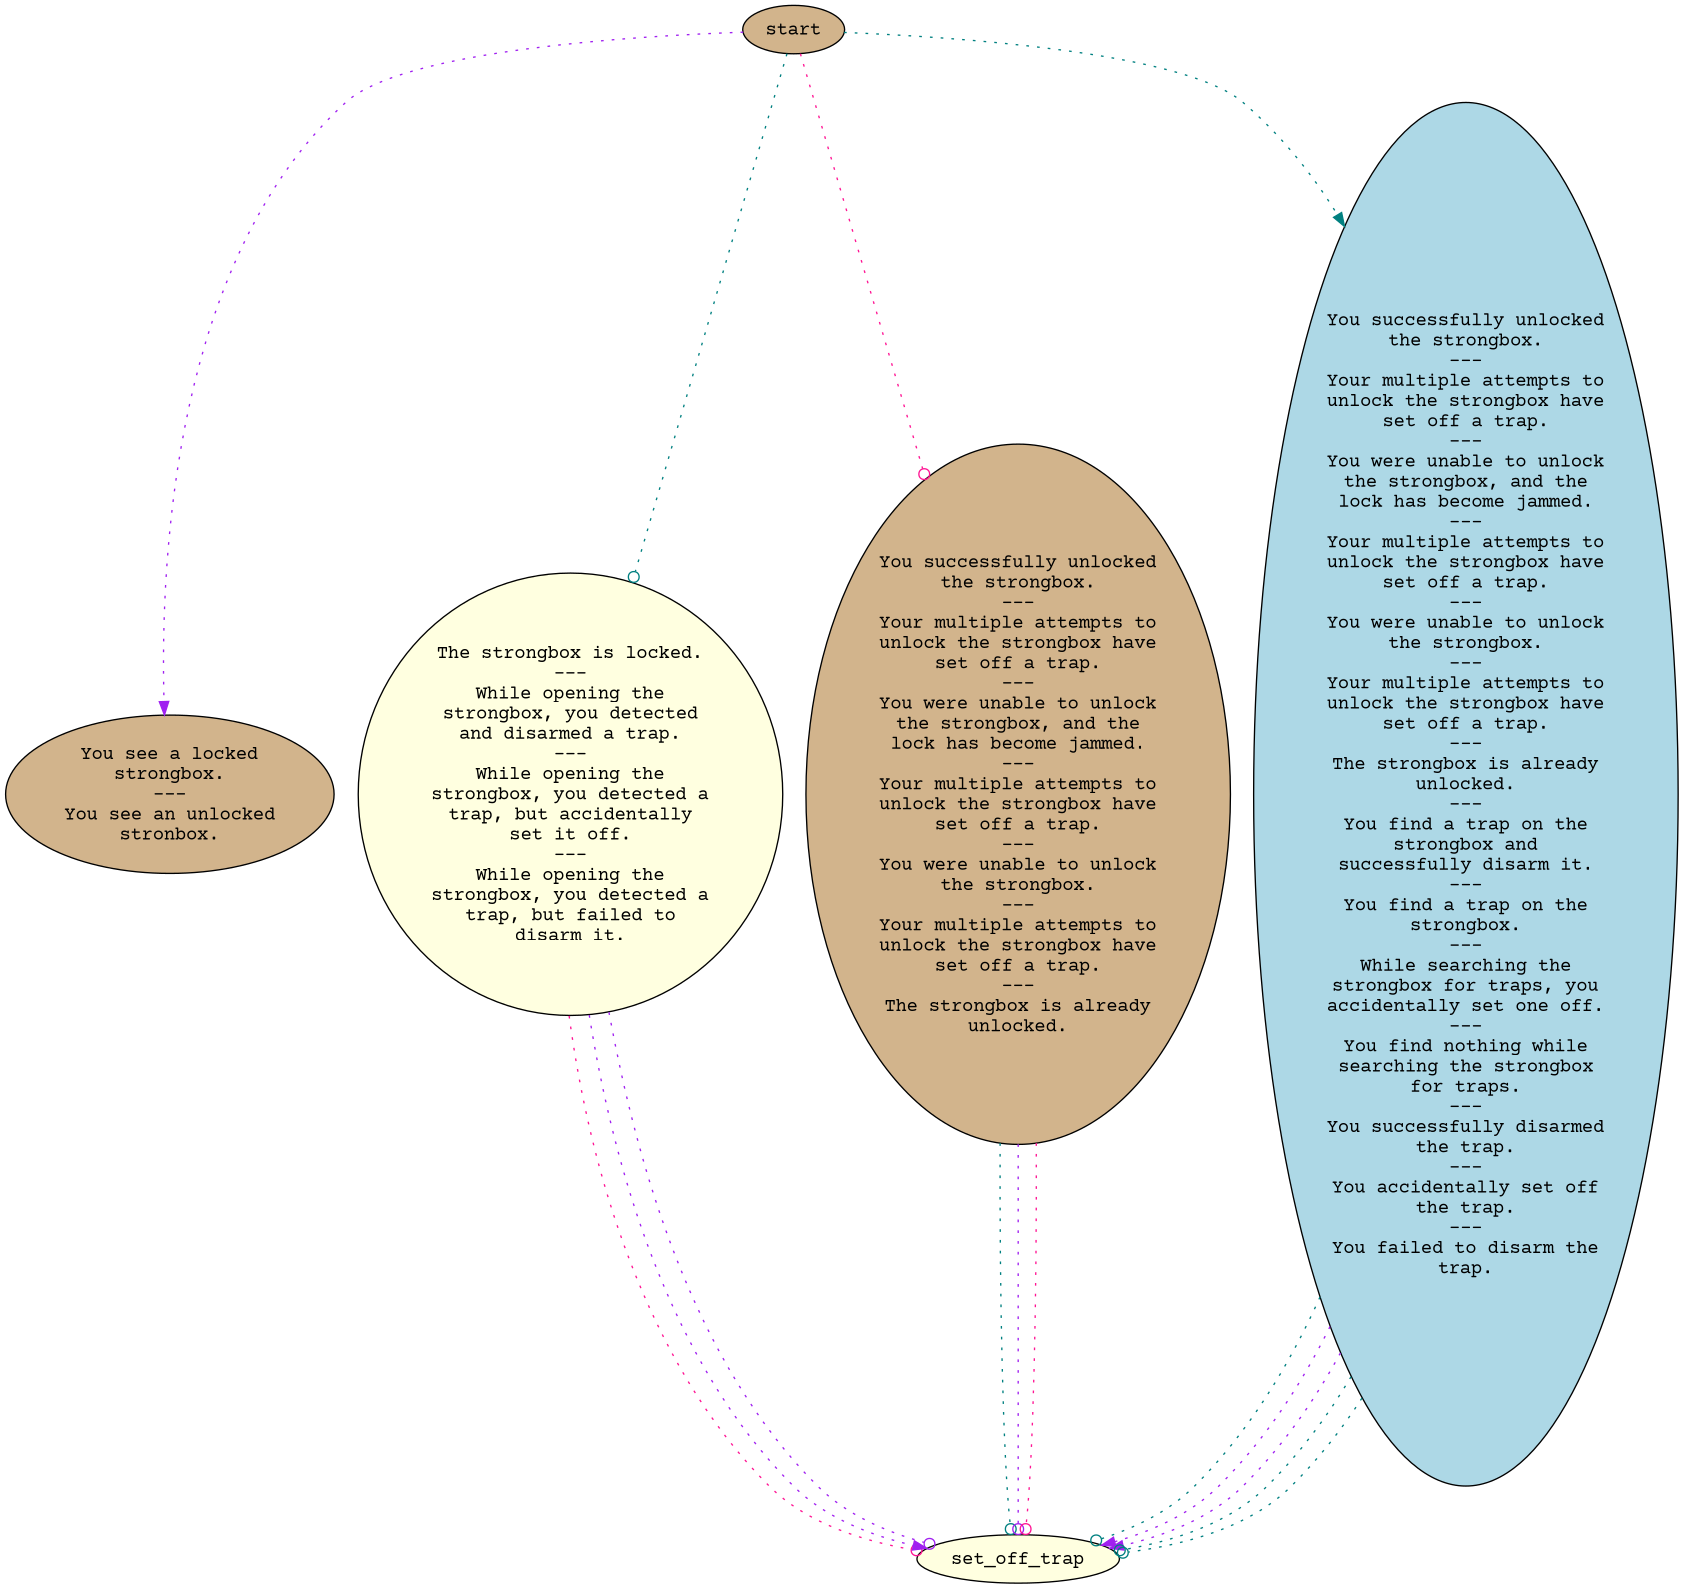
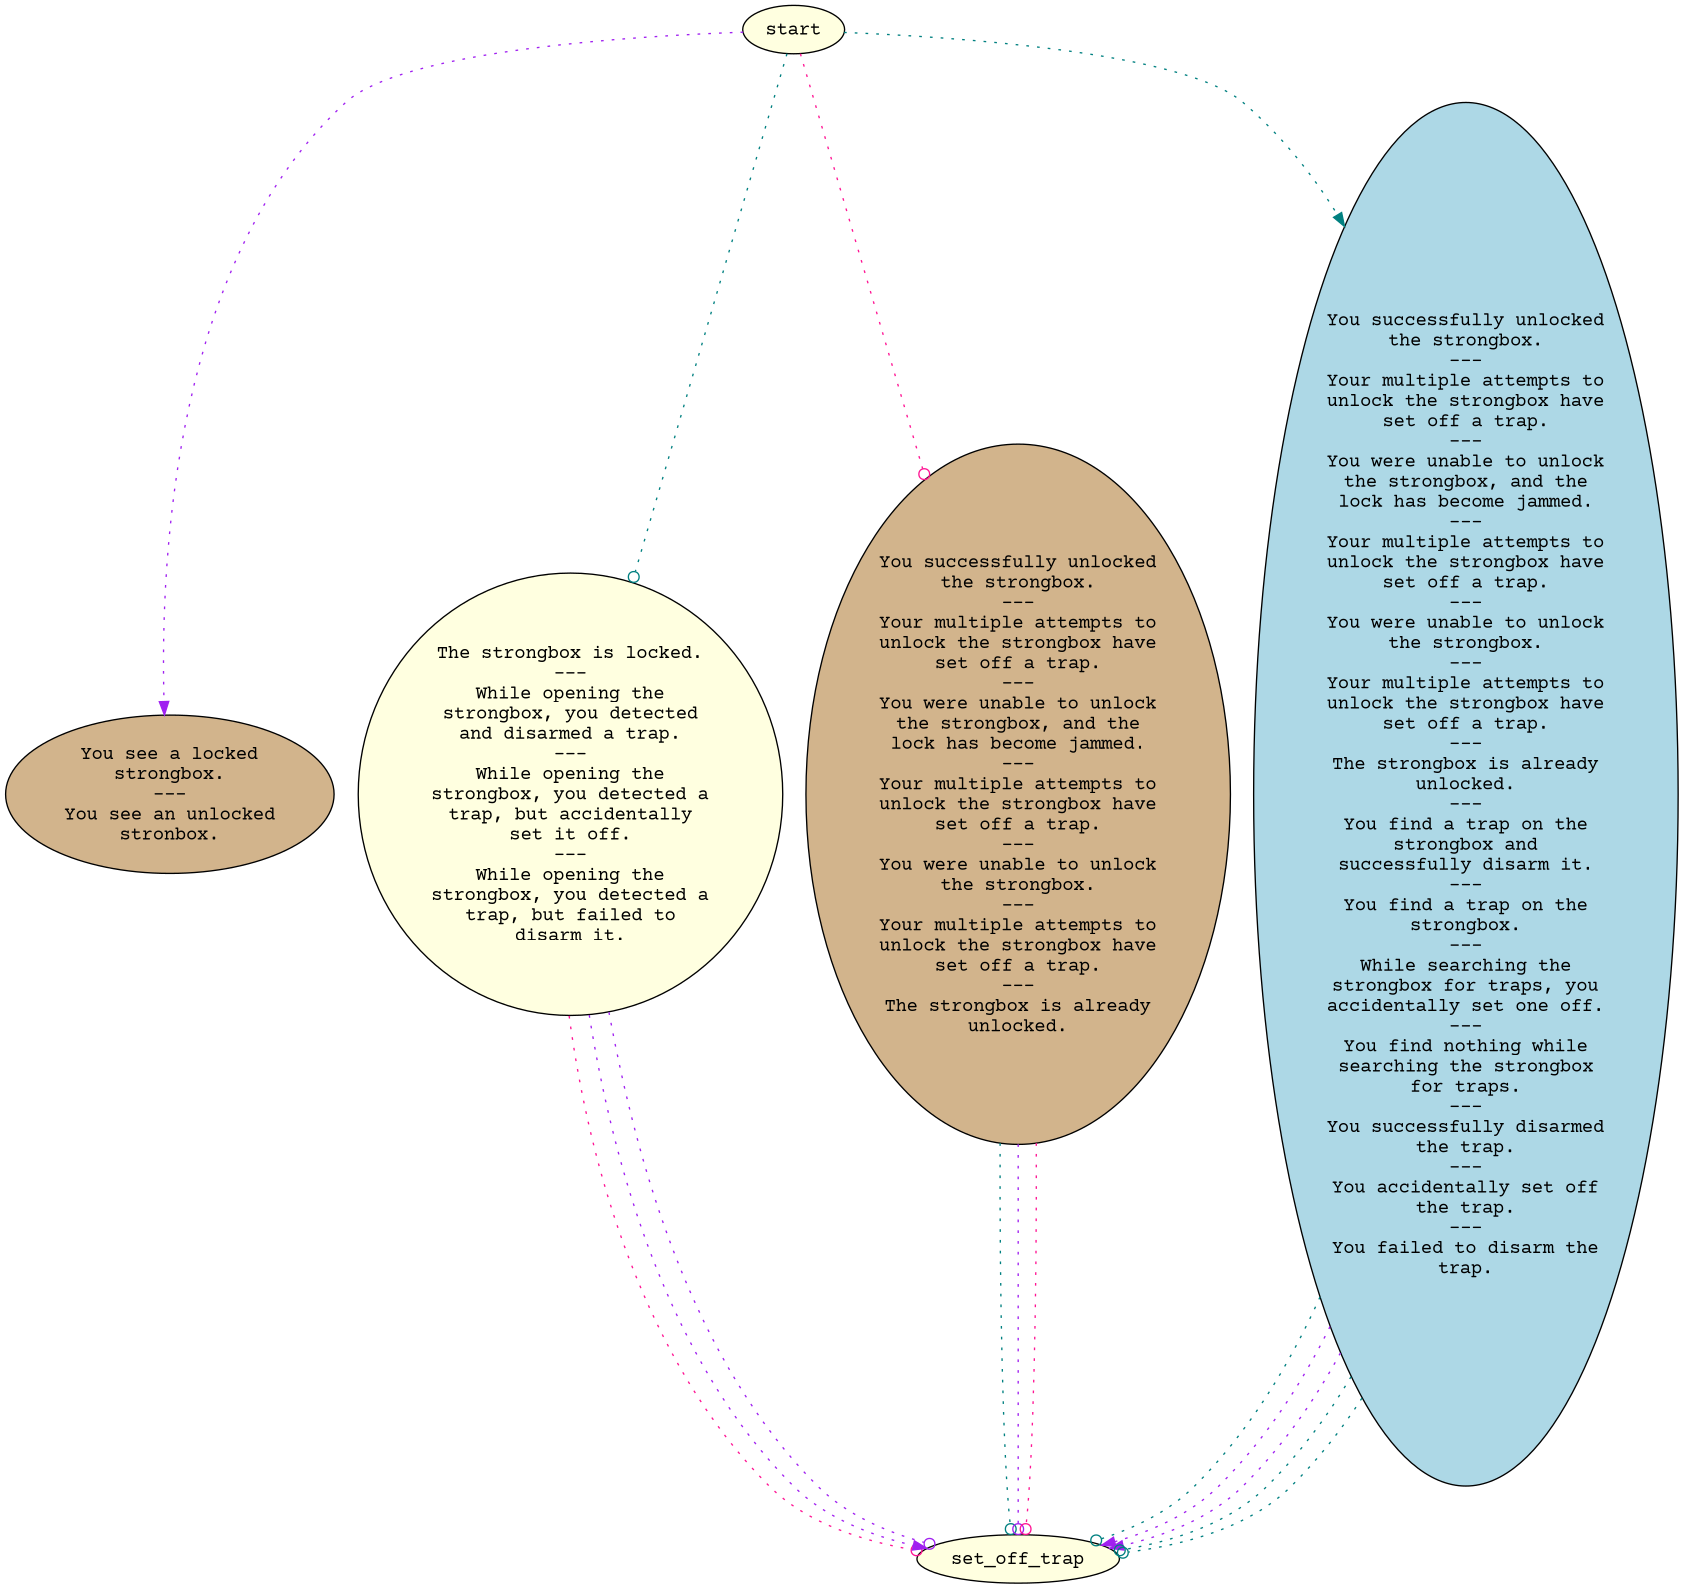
(794, 30) -> (794, 30)
